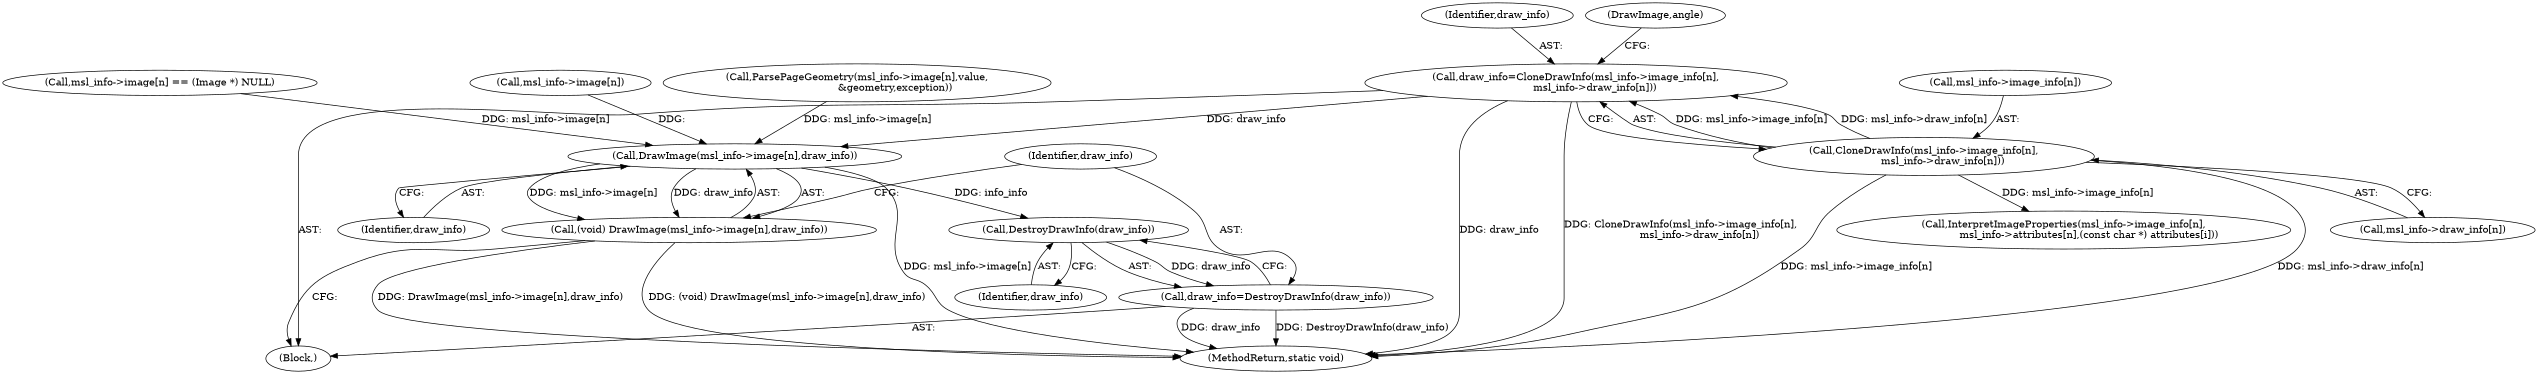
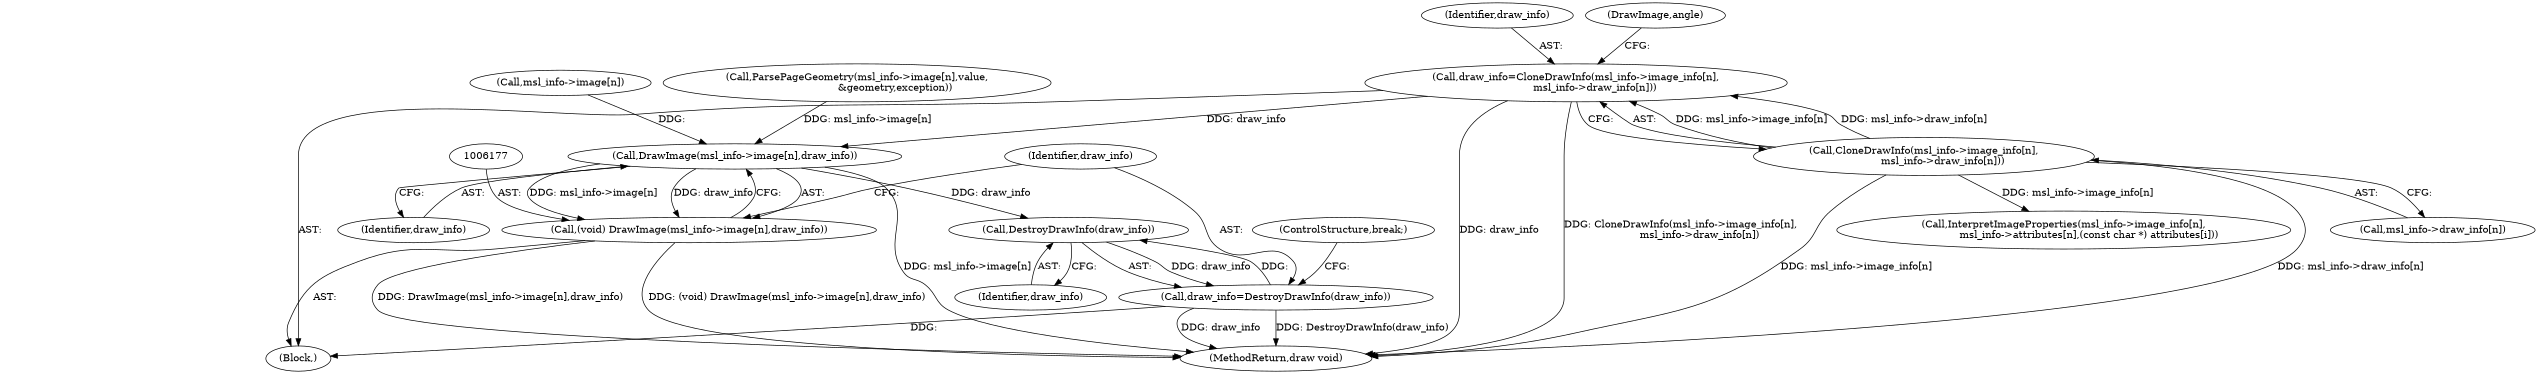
(160, 83) -> none
(2005, 83) -> none
none -> (486, 156)
(770, 193) -> (770, 193)
(991, 193) -> (991, 193)
none -> (1343, 230)
(1276, 267) -> (1276, 267)
(326, 297) -> (326, 297)
(925, 328) -> (925, 328)
(1276, 359) -> (1276, 359)
